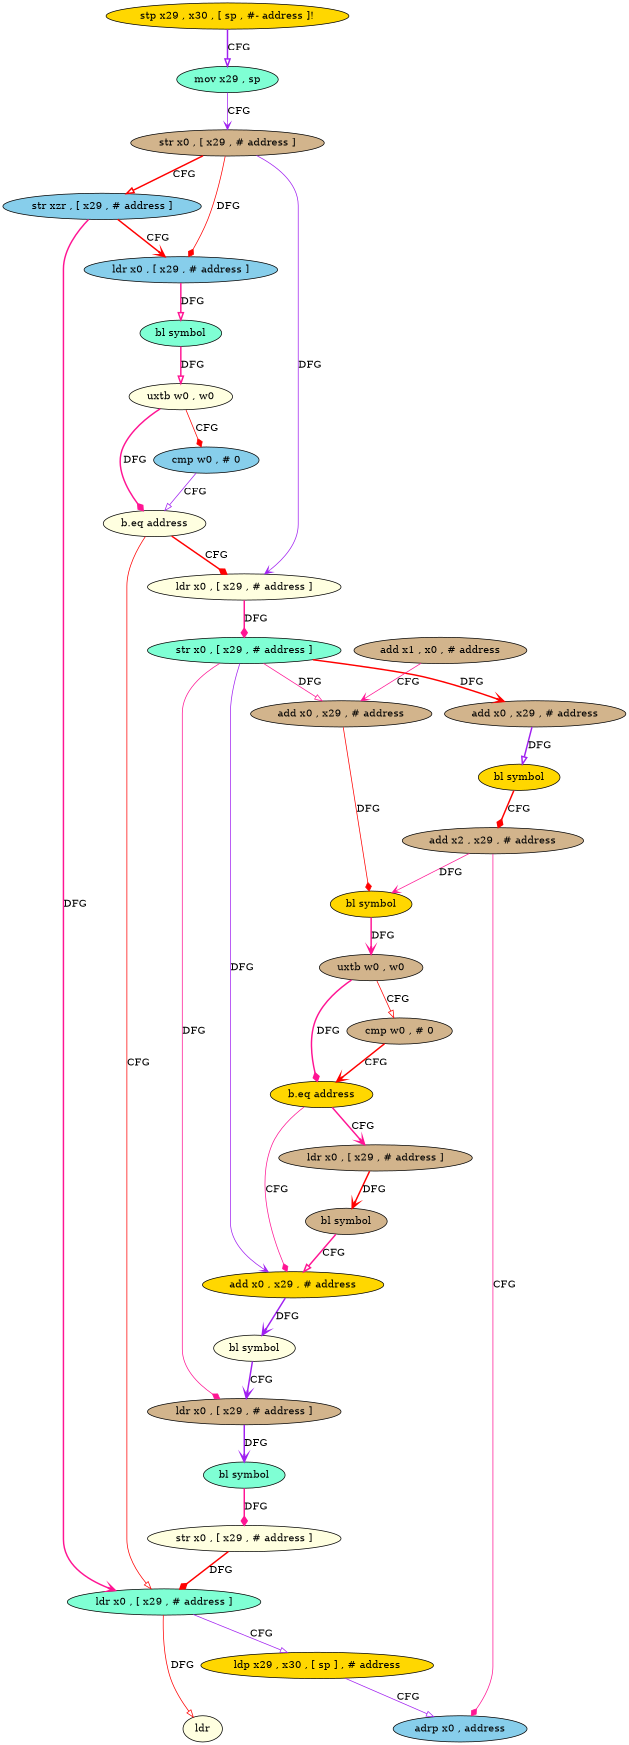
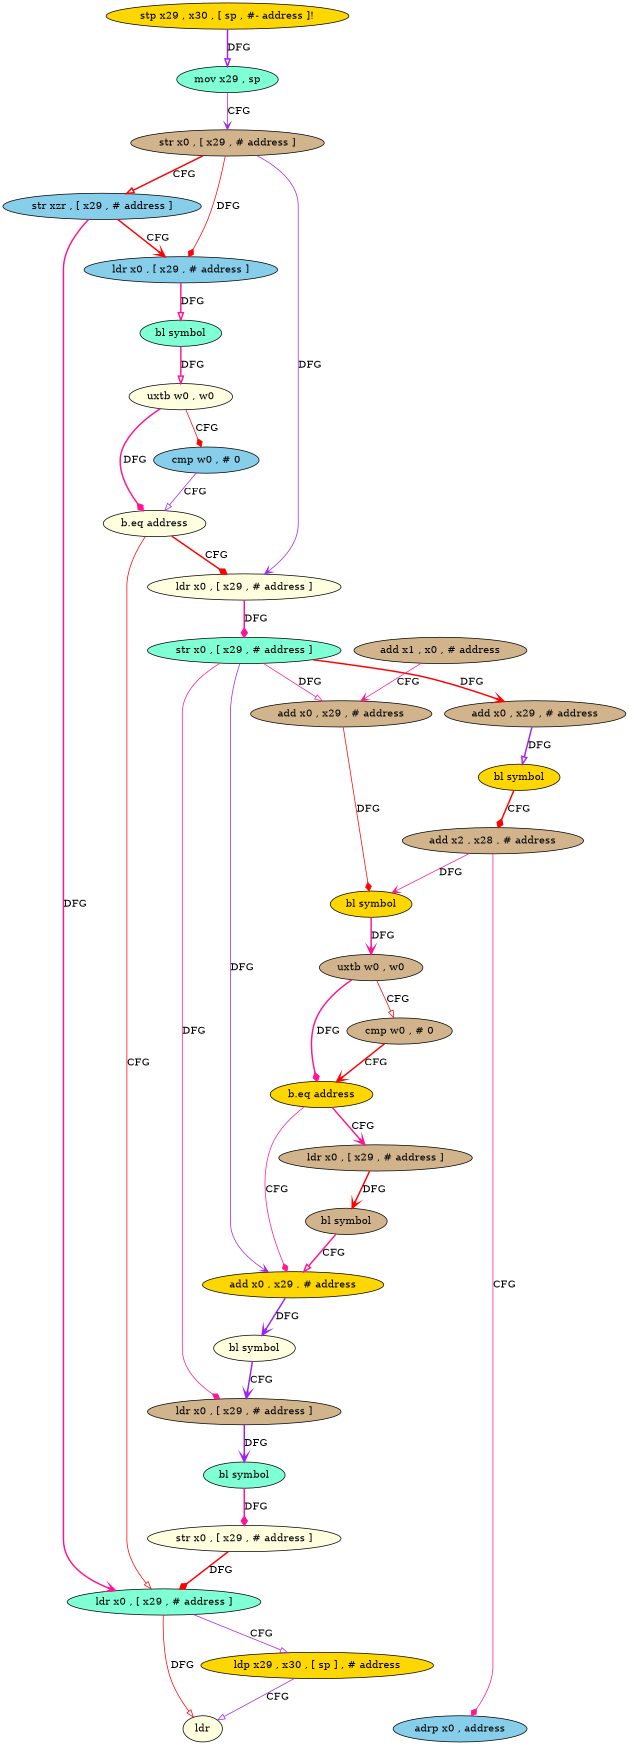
(239, 48) -> (239, 48)
(493, 841) -> (493, 841)
(386, 1696) -> (259, 1697)
